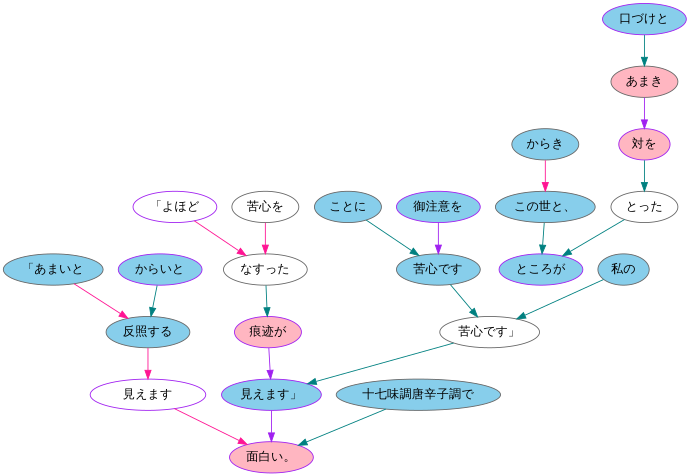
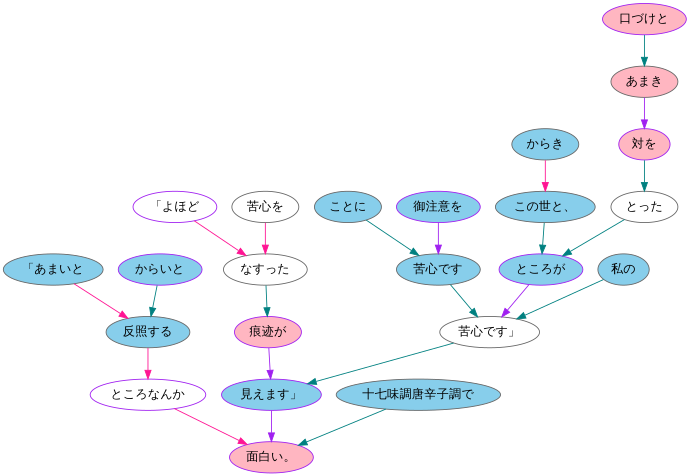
(644, 19) -> (644, 19)
none -> (518, 298)
(148, 395) -> (148, 395)
